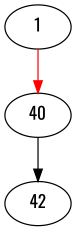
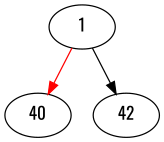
(38, 153) -> (101, 66)
